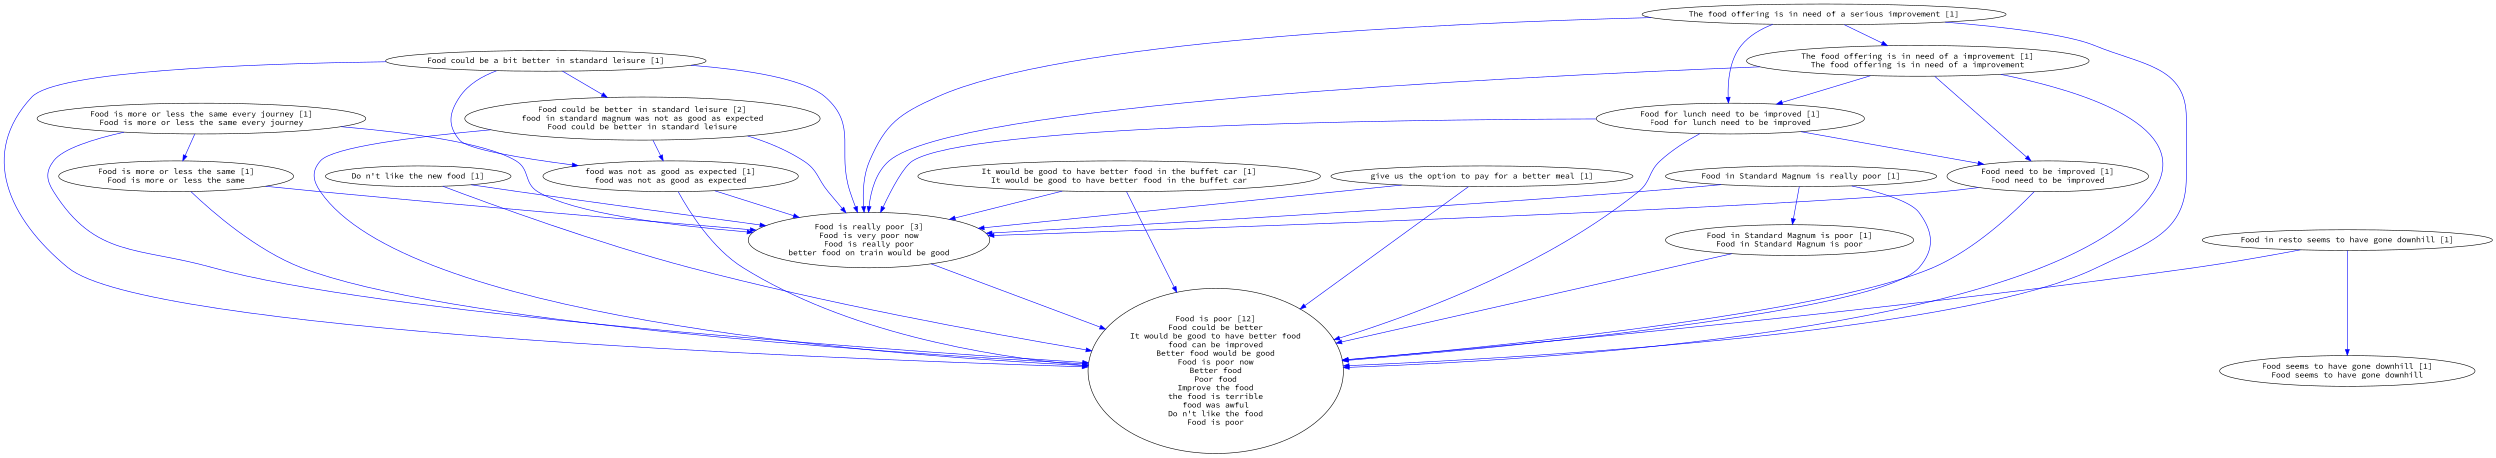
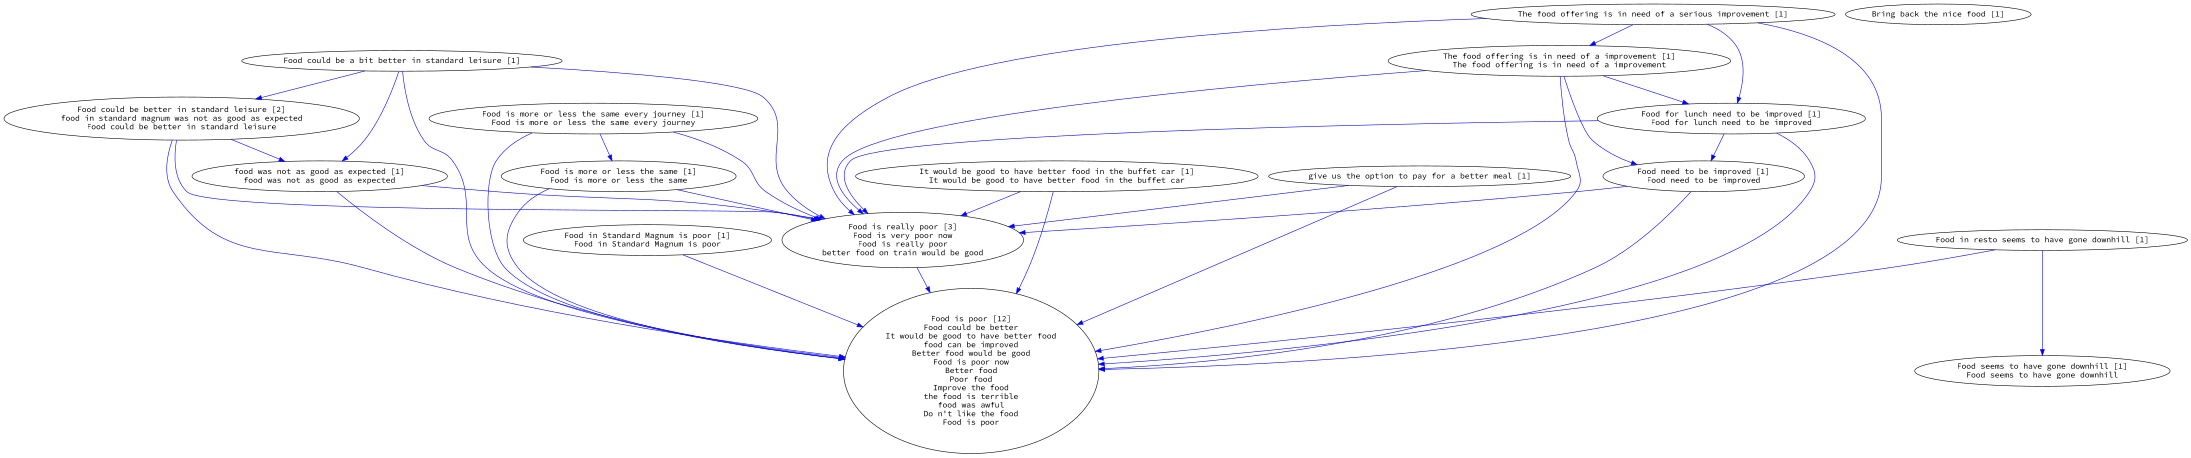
none -> (1938, 14)
(418, 176) -> none
(1801, 176) -> none
